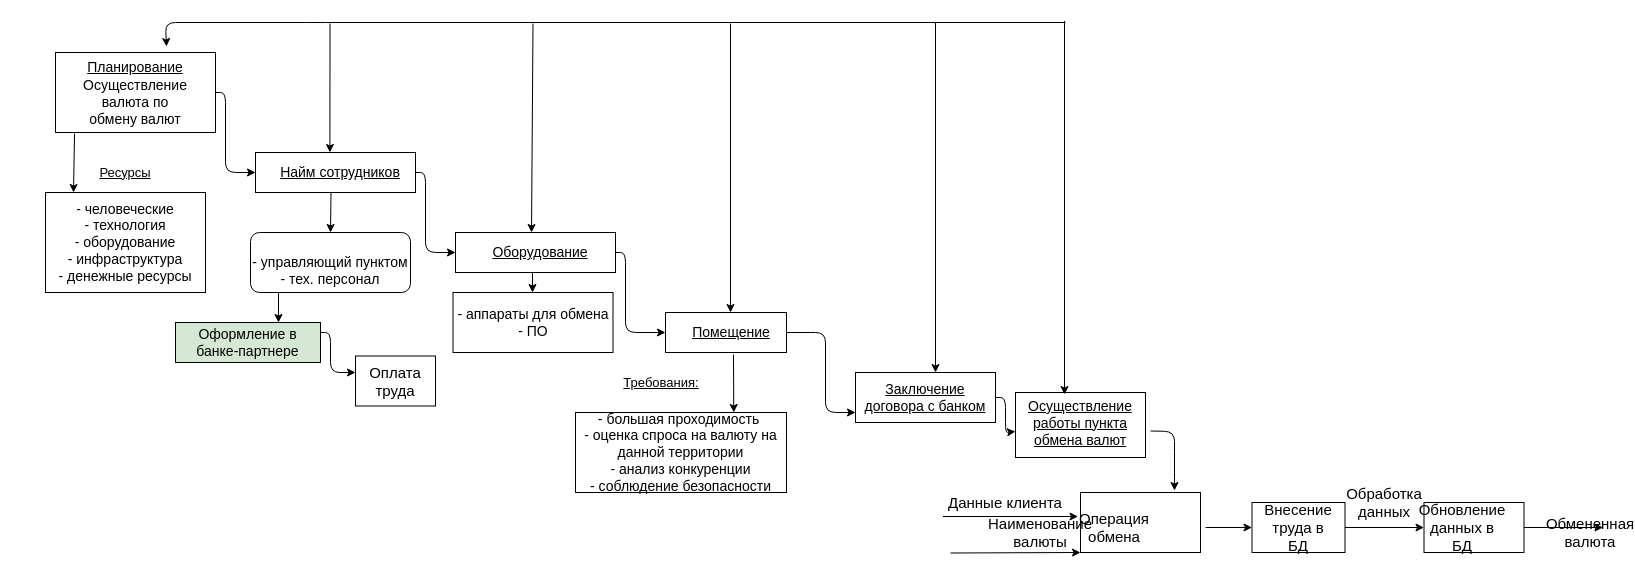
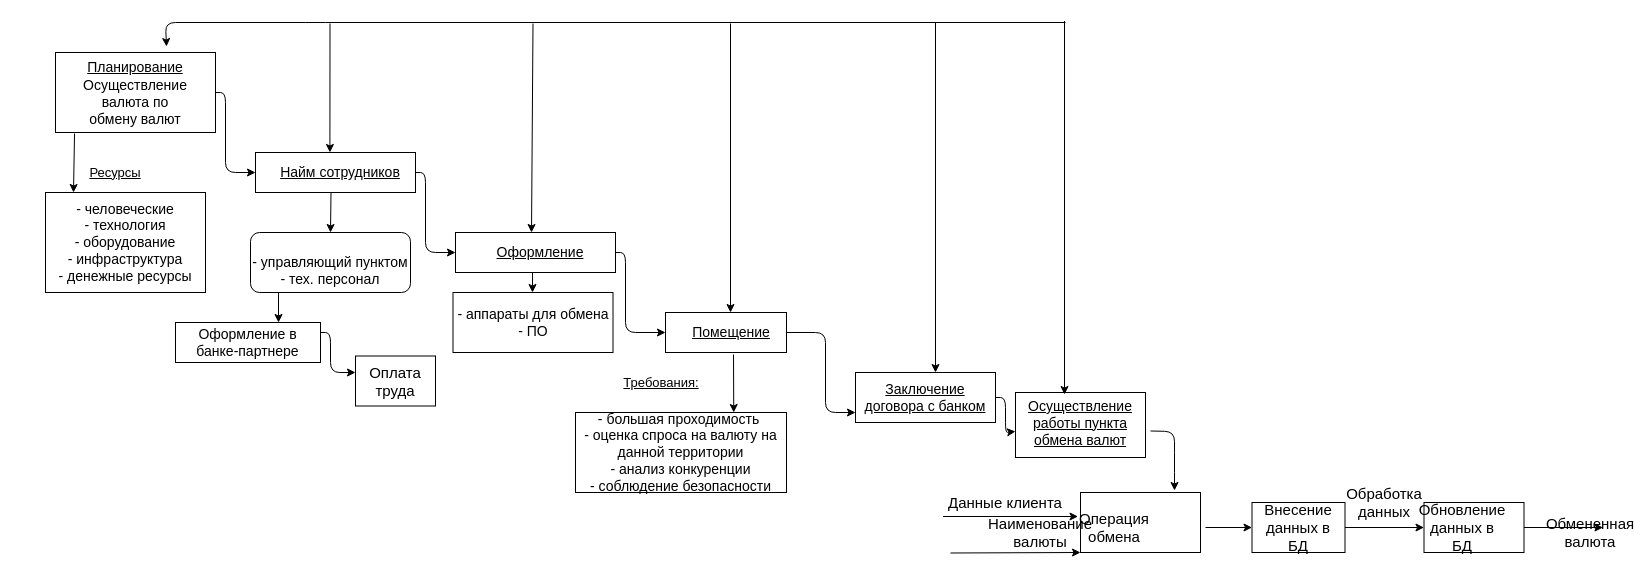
(126, 173) -> (116, 173)
(541, 253) -> (541, 253)
(248, 343) -> (248, 343)
(1299, 528) -> (1299, 528)
